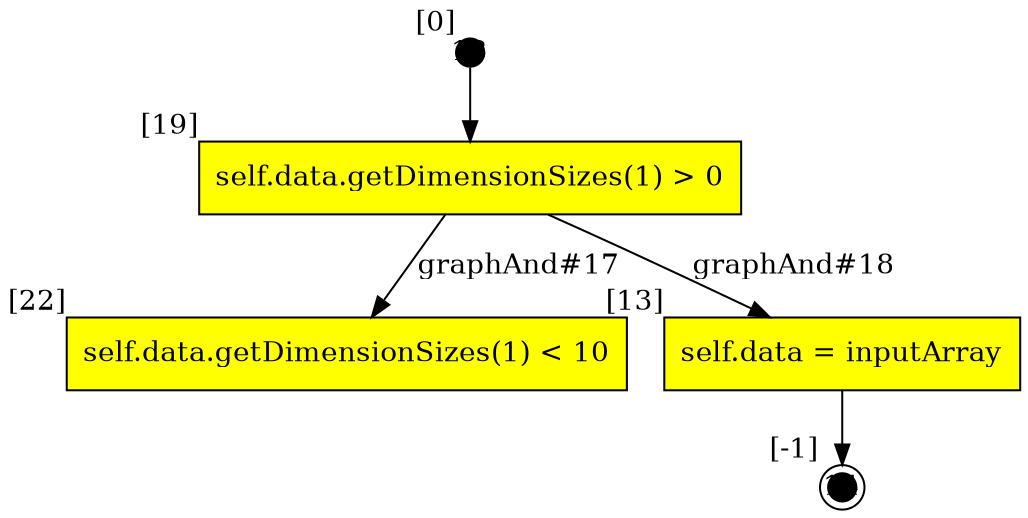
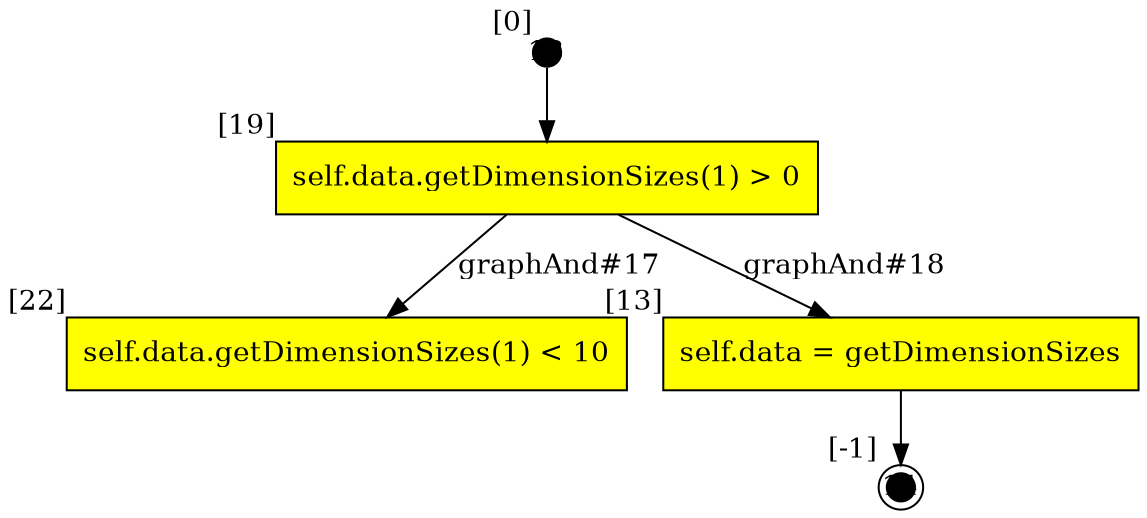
(842, 354) -> (901, 354)
